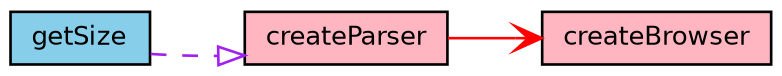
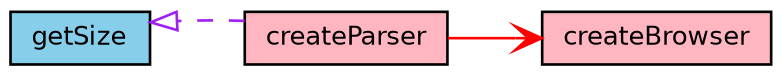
(184, 56) -> (211, 20)
